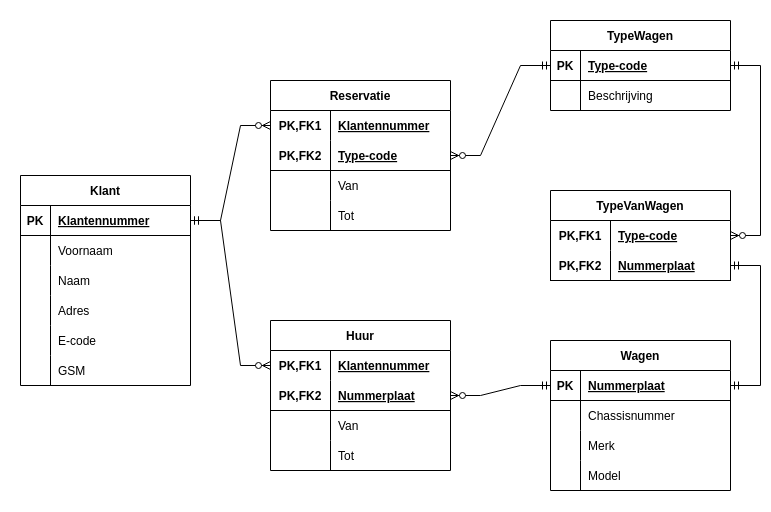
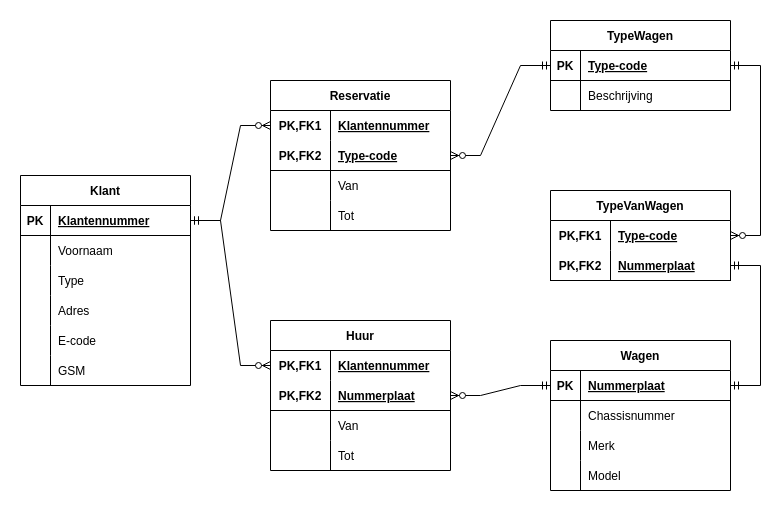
(71, 281) -> (71, 281)
